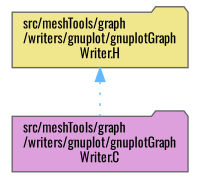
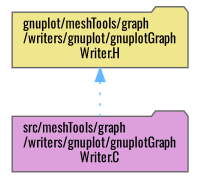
(100, 40) -> (100, 40)
